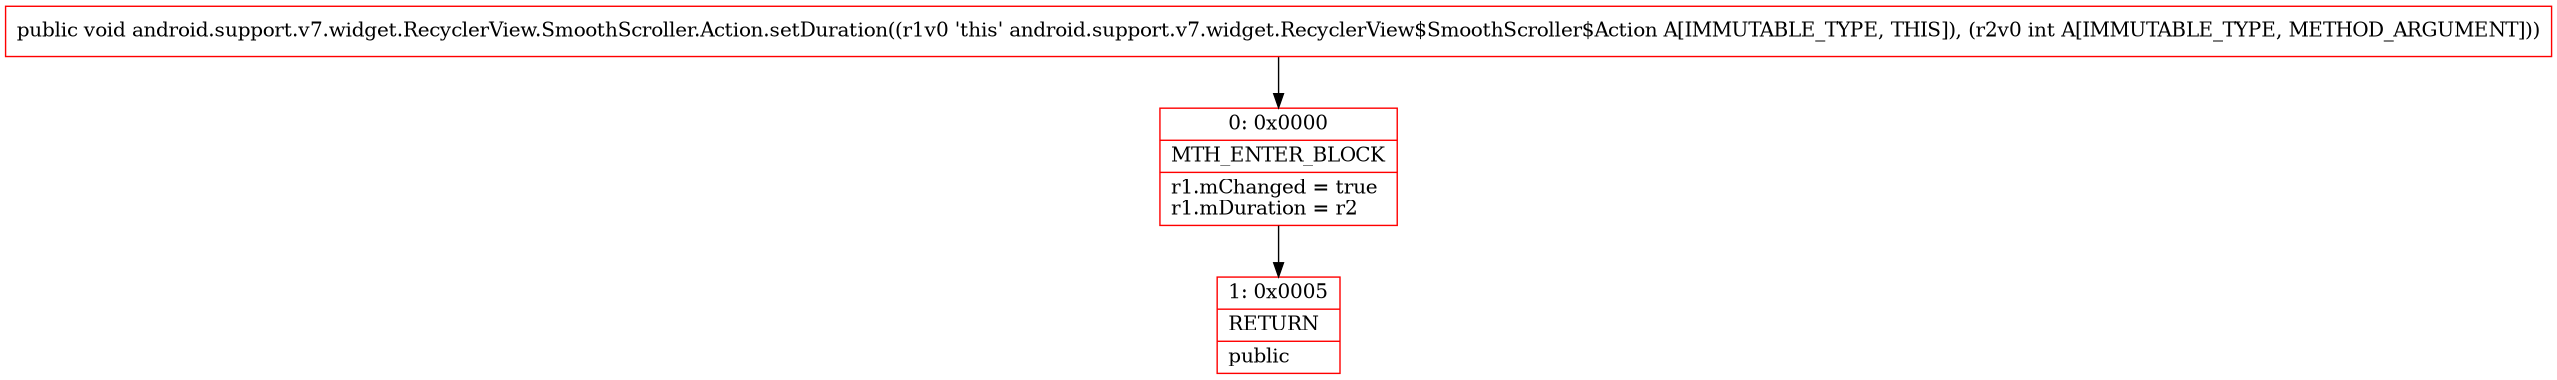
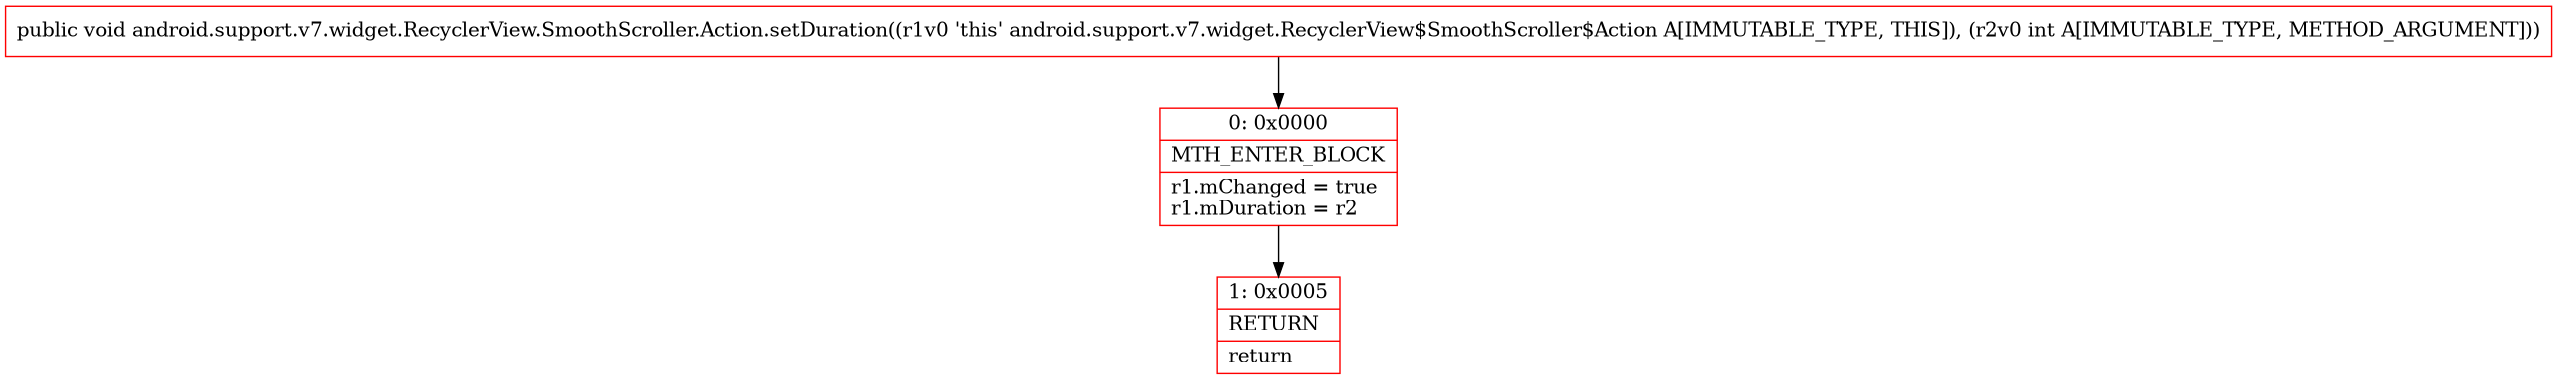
(1259, 357) -> (1260, 357)
